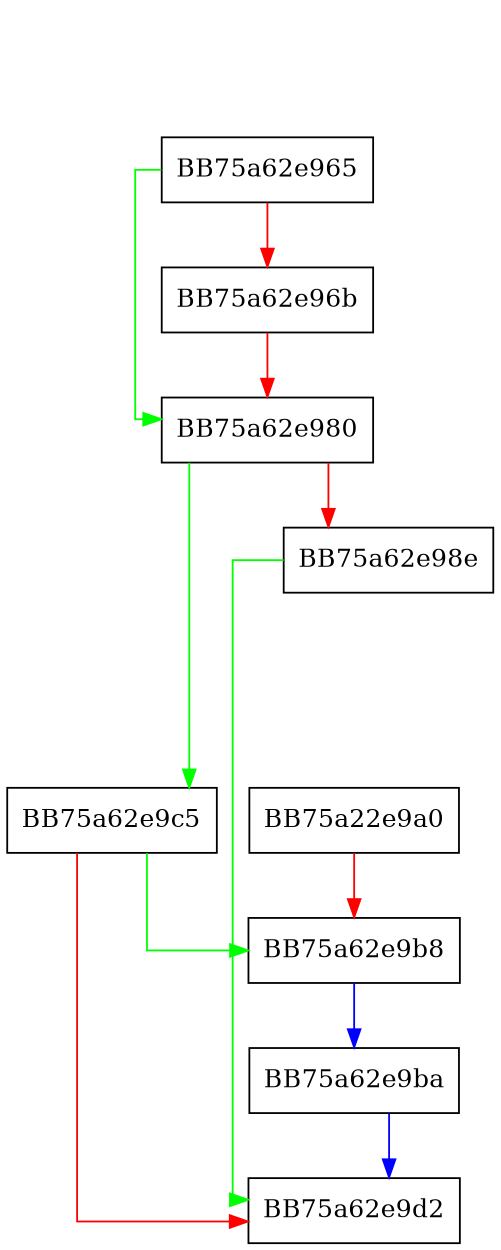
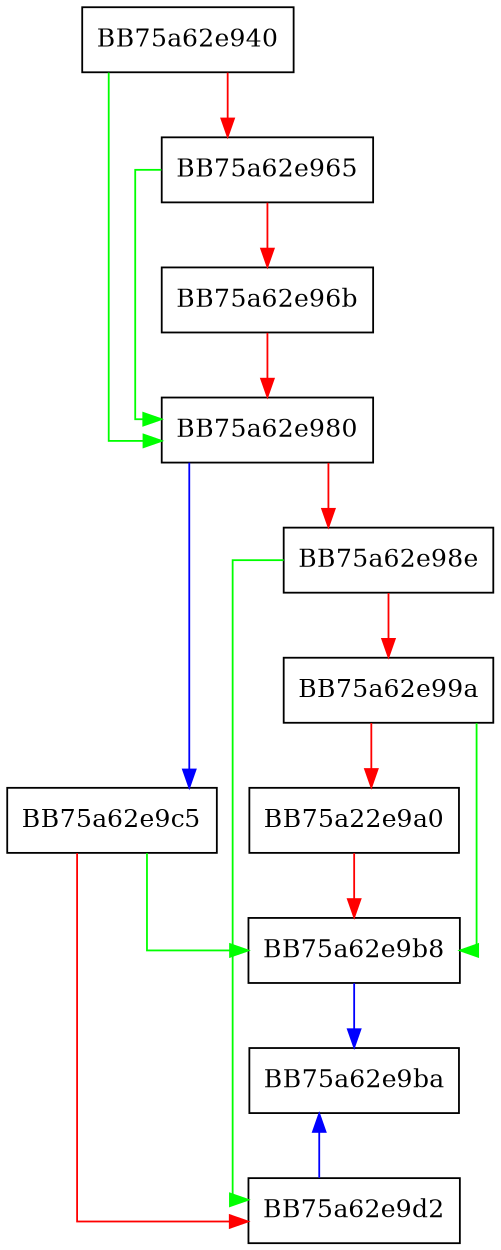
none -> (188, 40)
(189, 616) -> (189, 616)
none -> (388, 690)
(389, 1136) -> (319, 1155)
